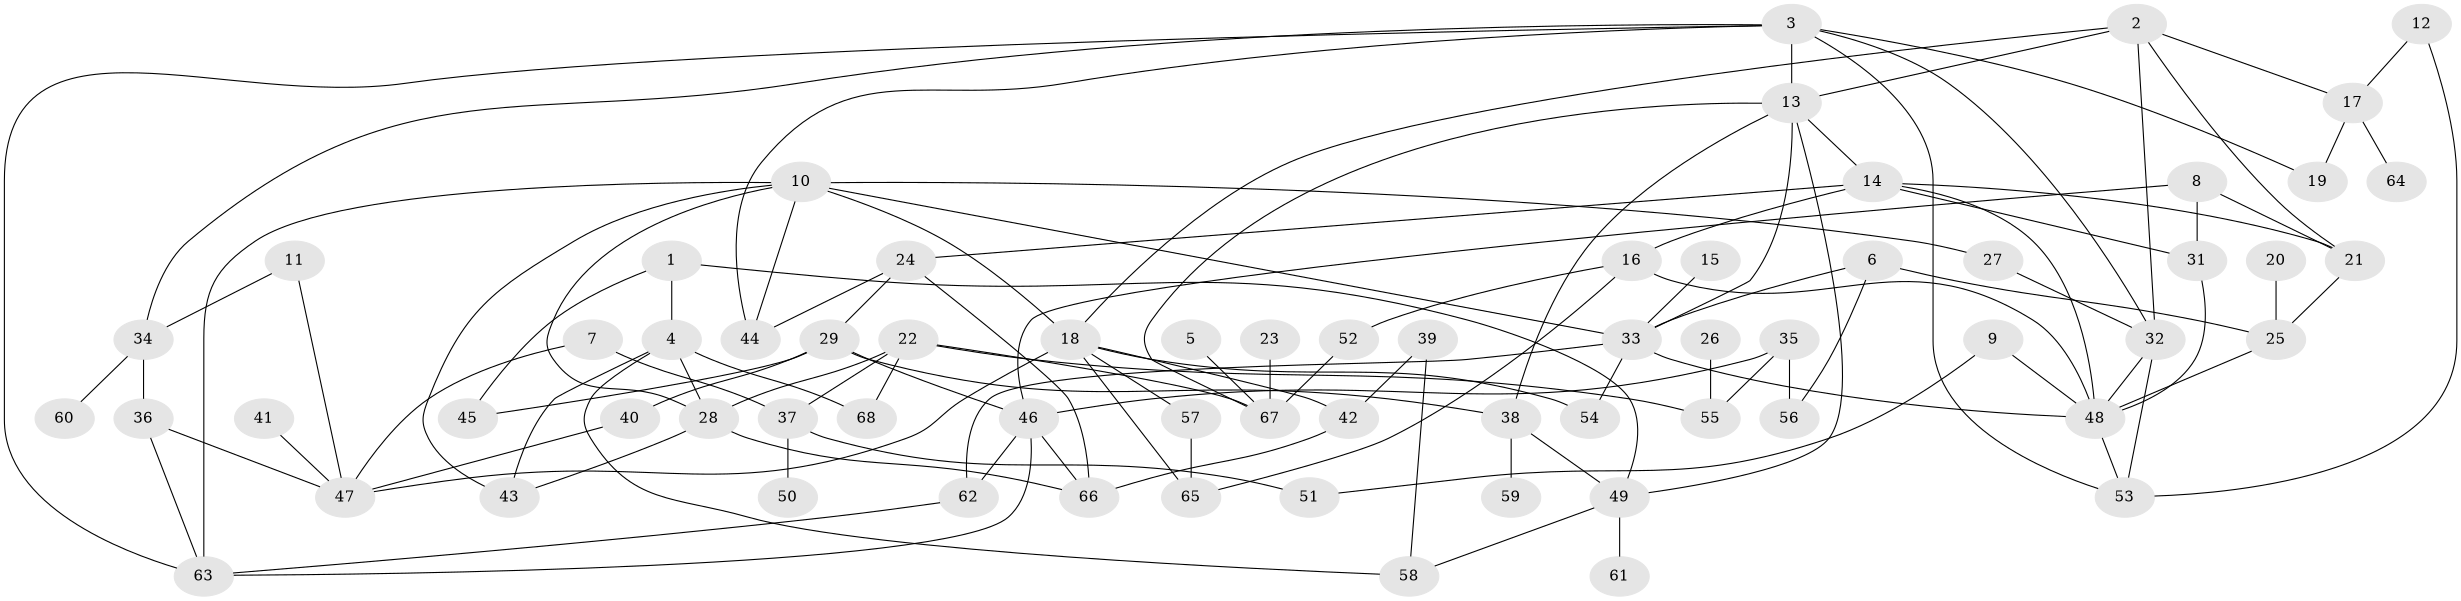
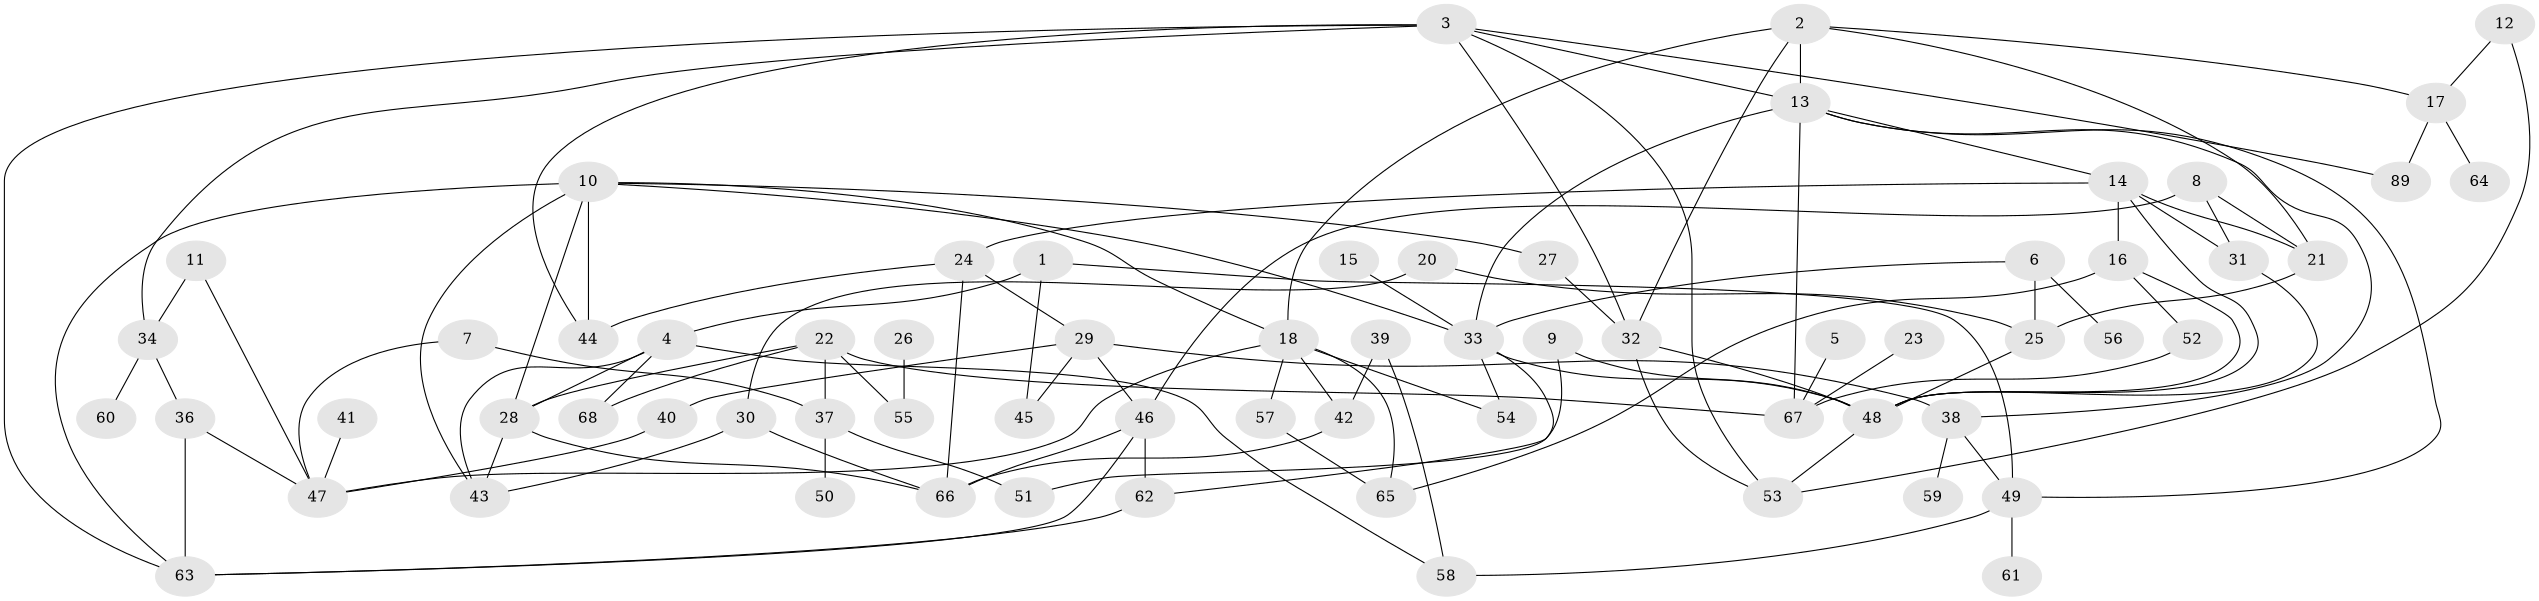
(2318, 182) -> (2401, 182)
(1789, 340) -> none
none -> (746, 419)
